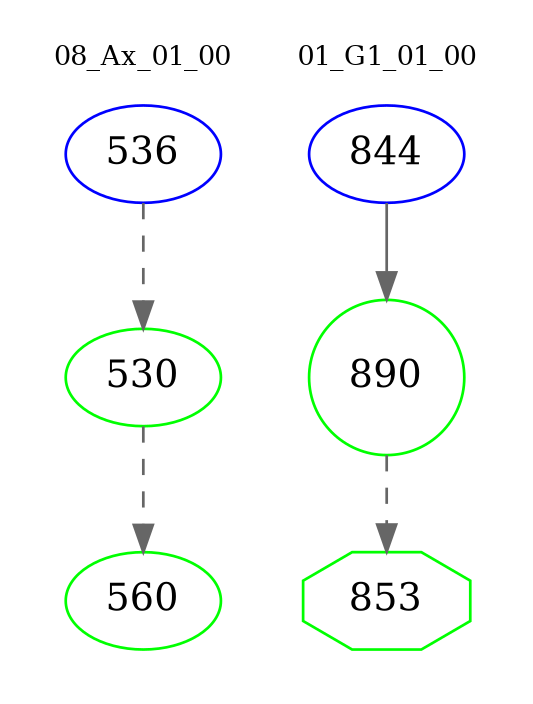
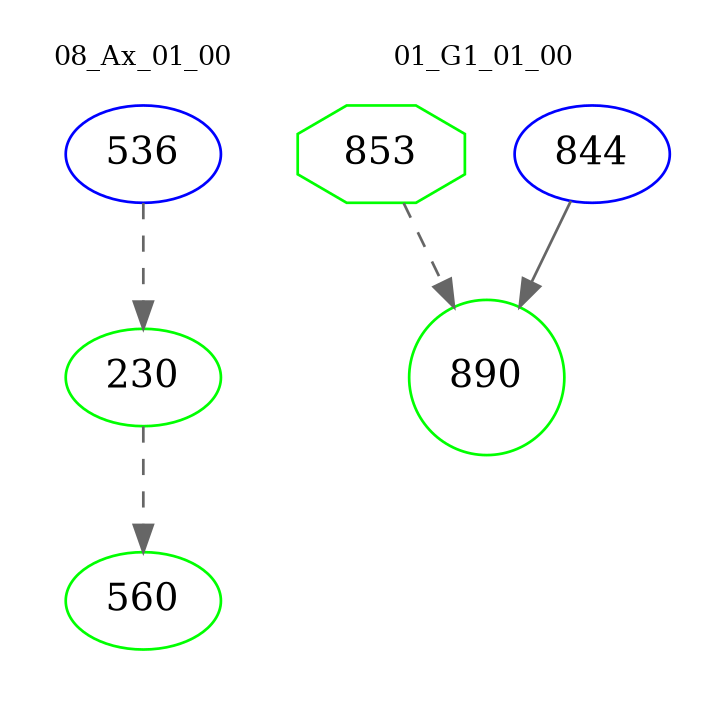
(143, 377) -> (143, 377)
(387, 490) -> (423, 243)
